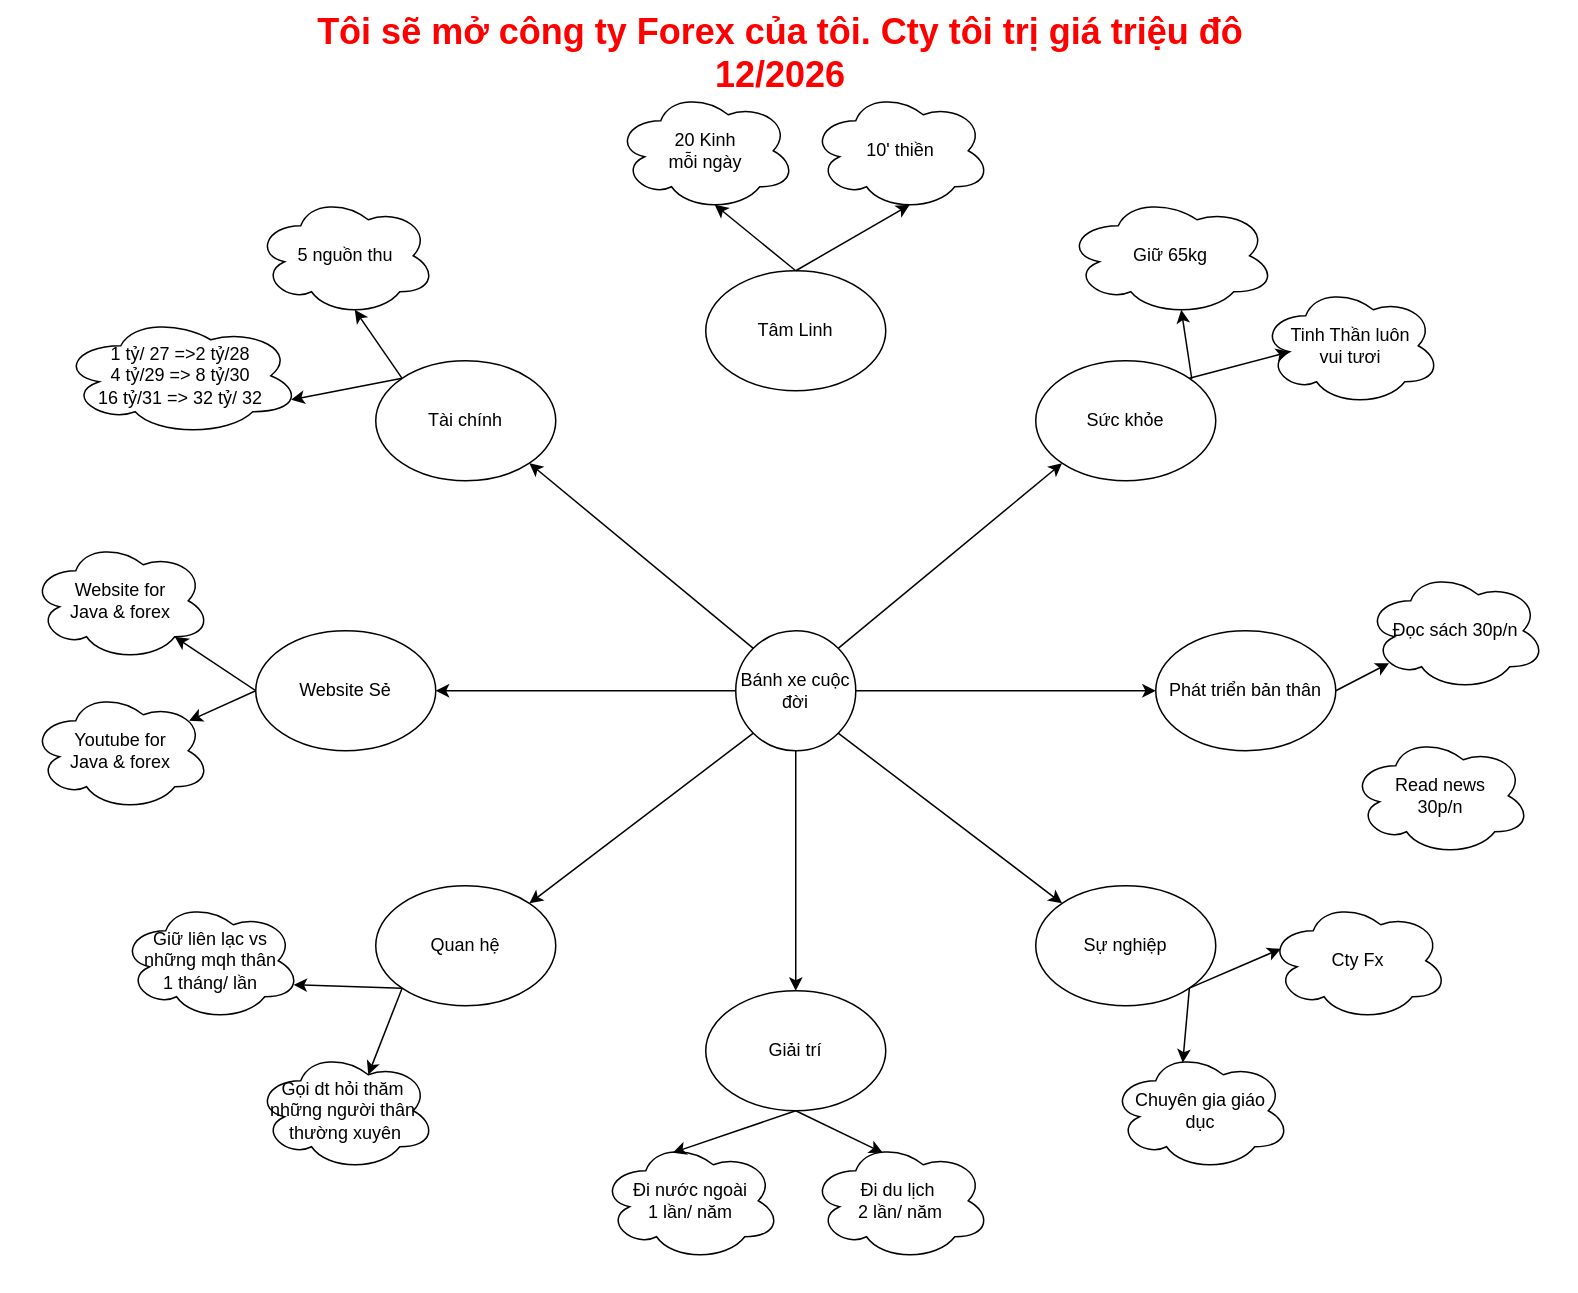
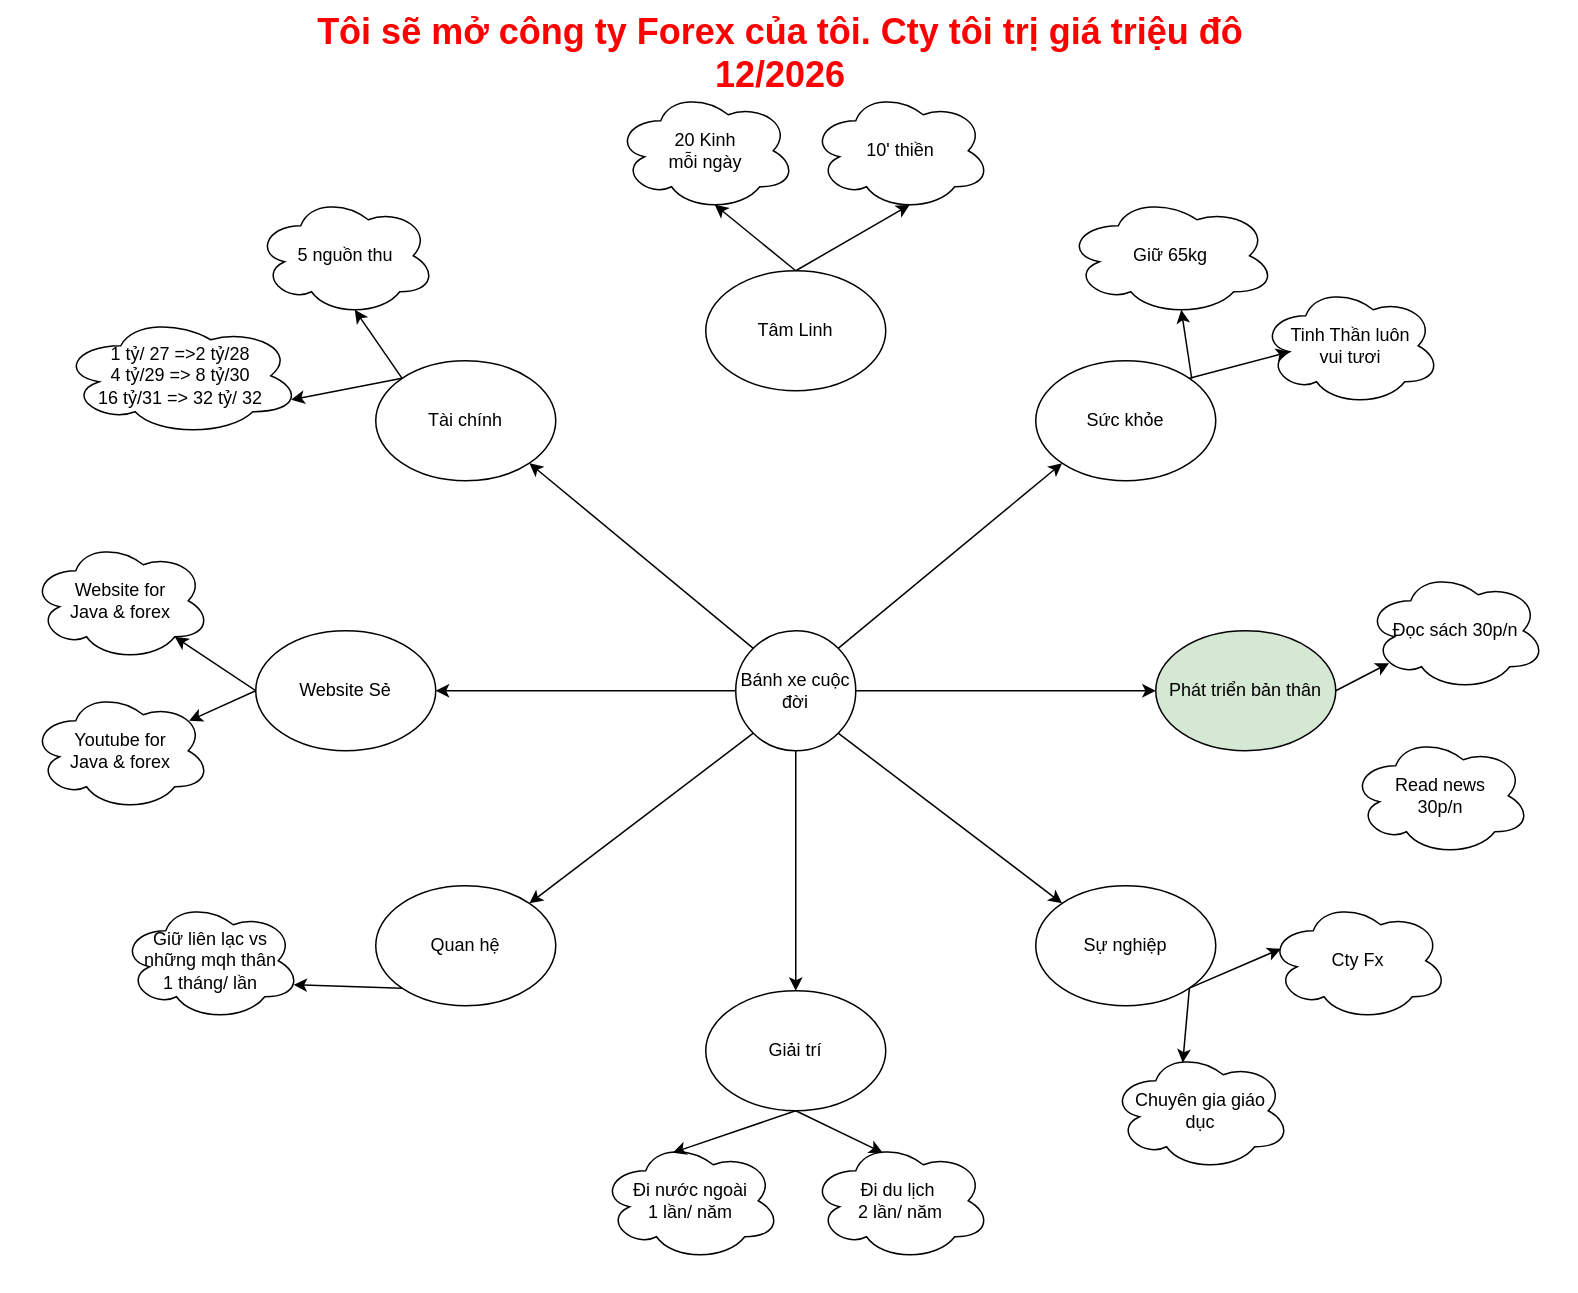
(1246, 691) -> (1246, 691)
(387, 1027) -> none
(346, 1111) -> none
